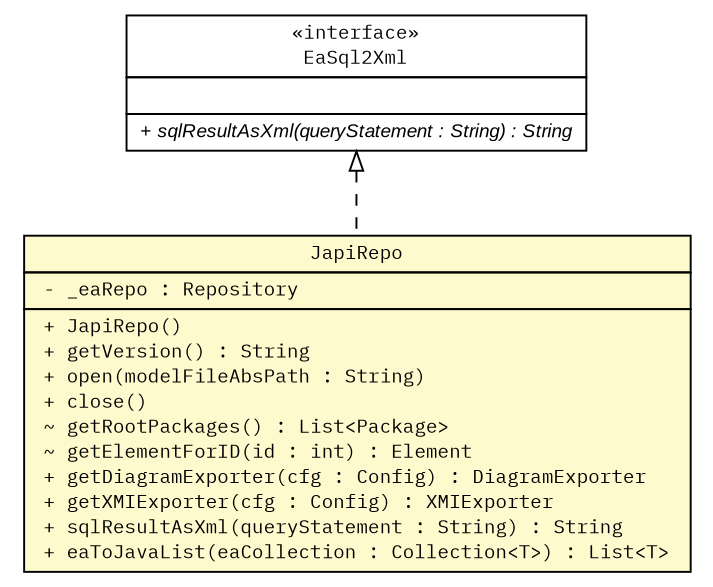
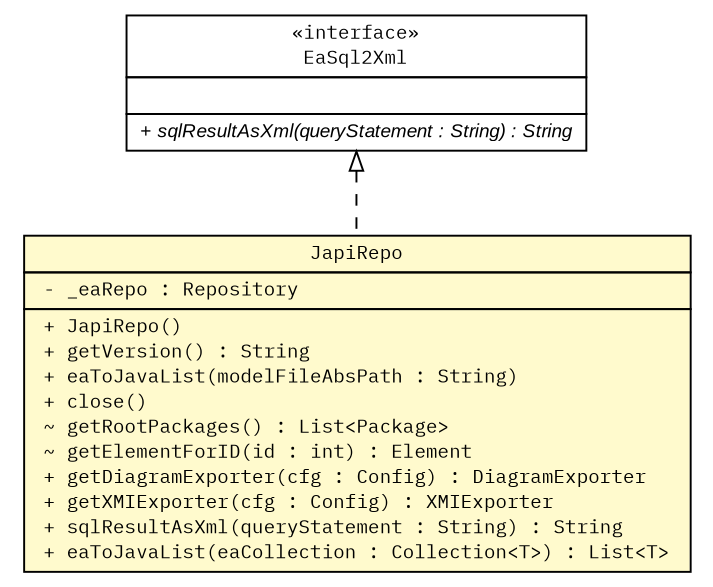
(236, 377) -> (282, 377)
